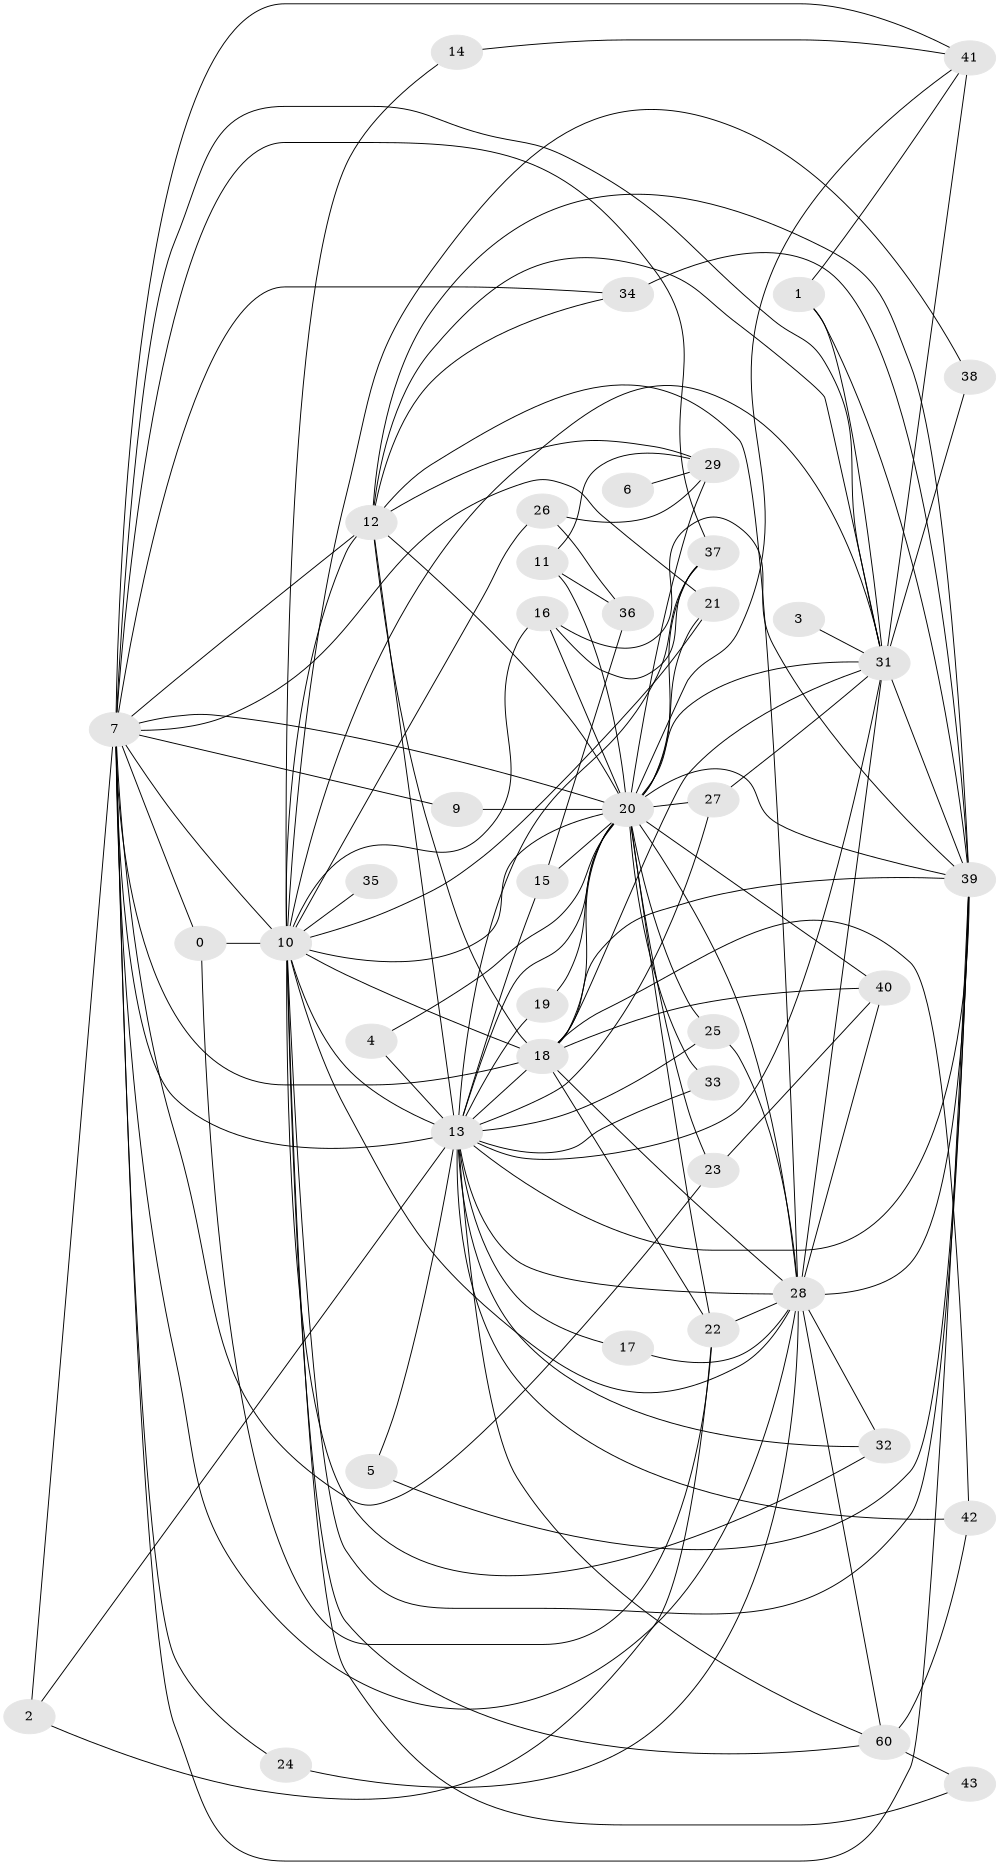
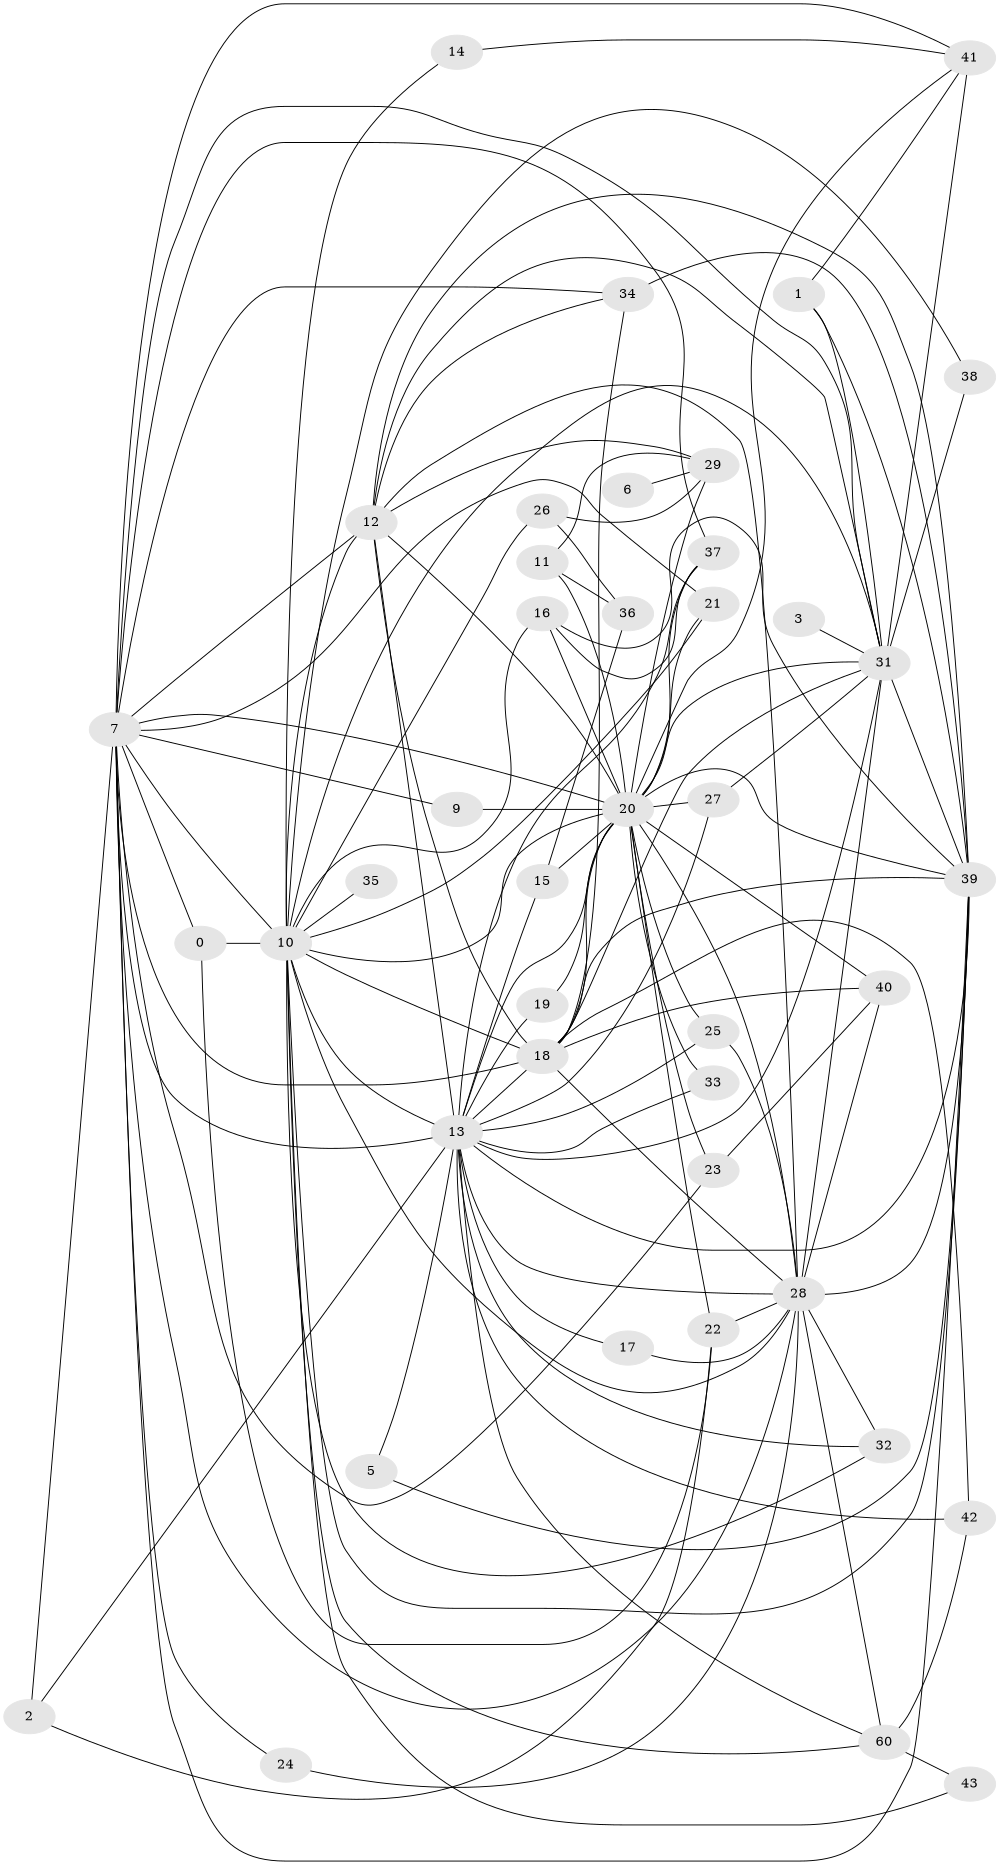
(371, 1041) -> none
(628, 1193) -> (599, 624)
